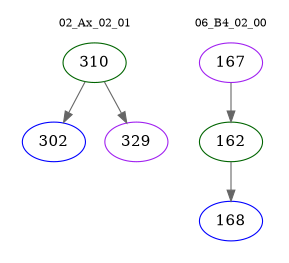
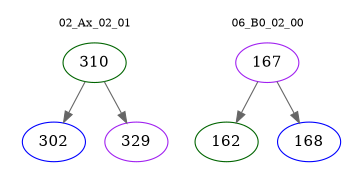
(231, 24) -> (268, 24)
(231, 176) -> (286, 97)
